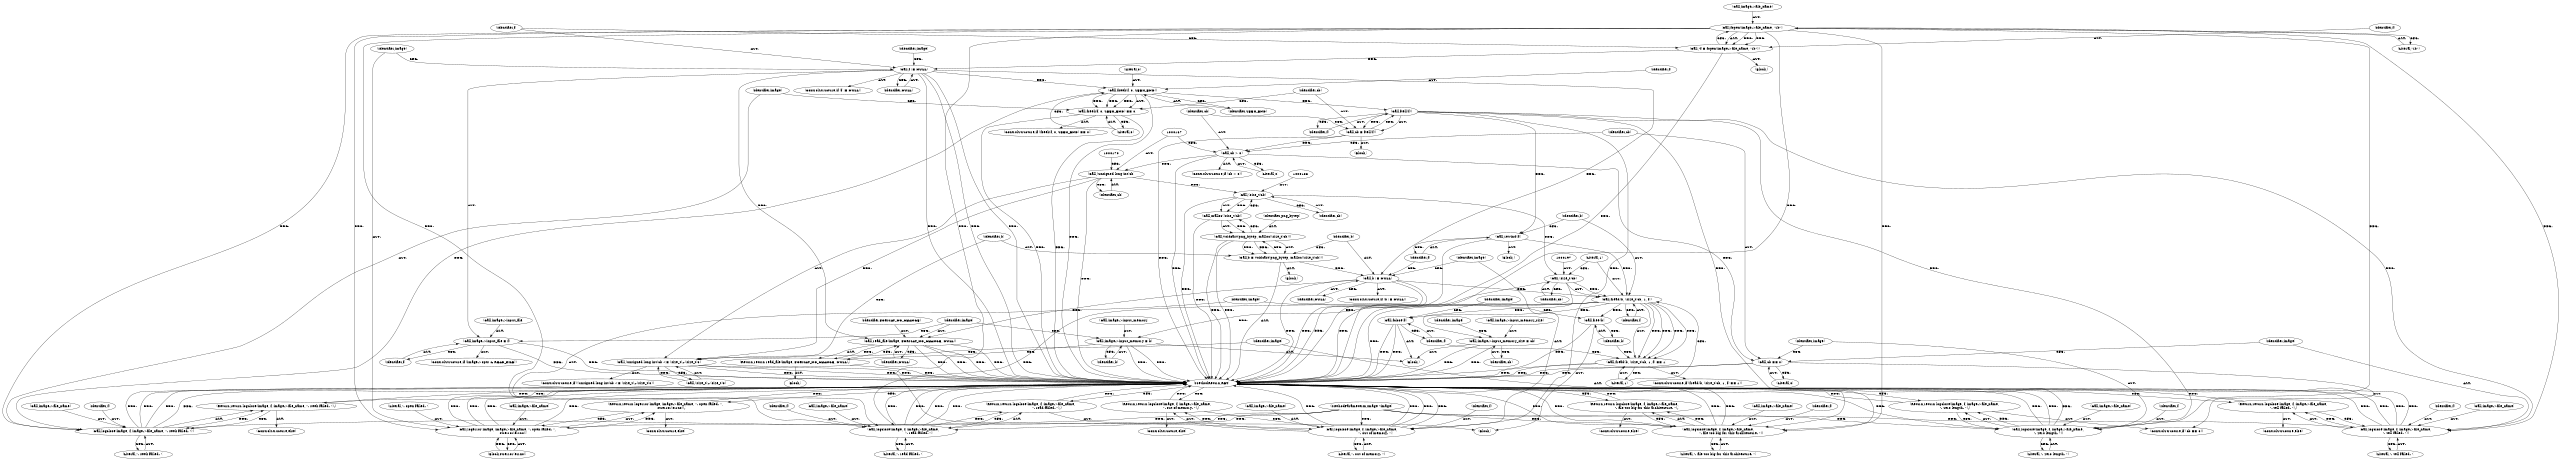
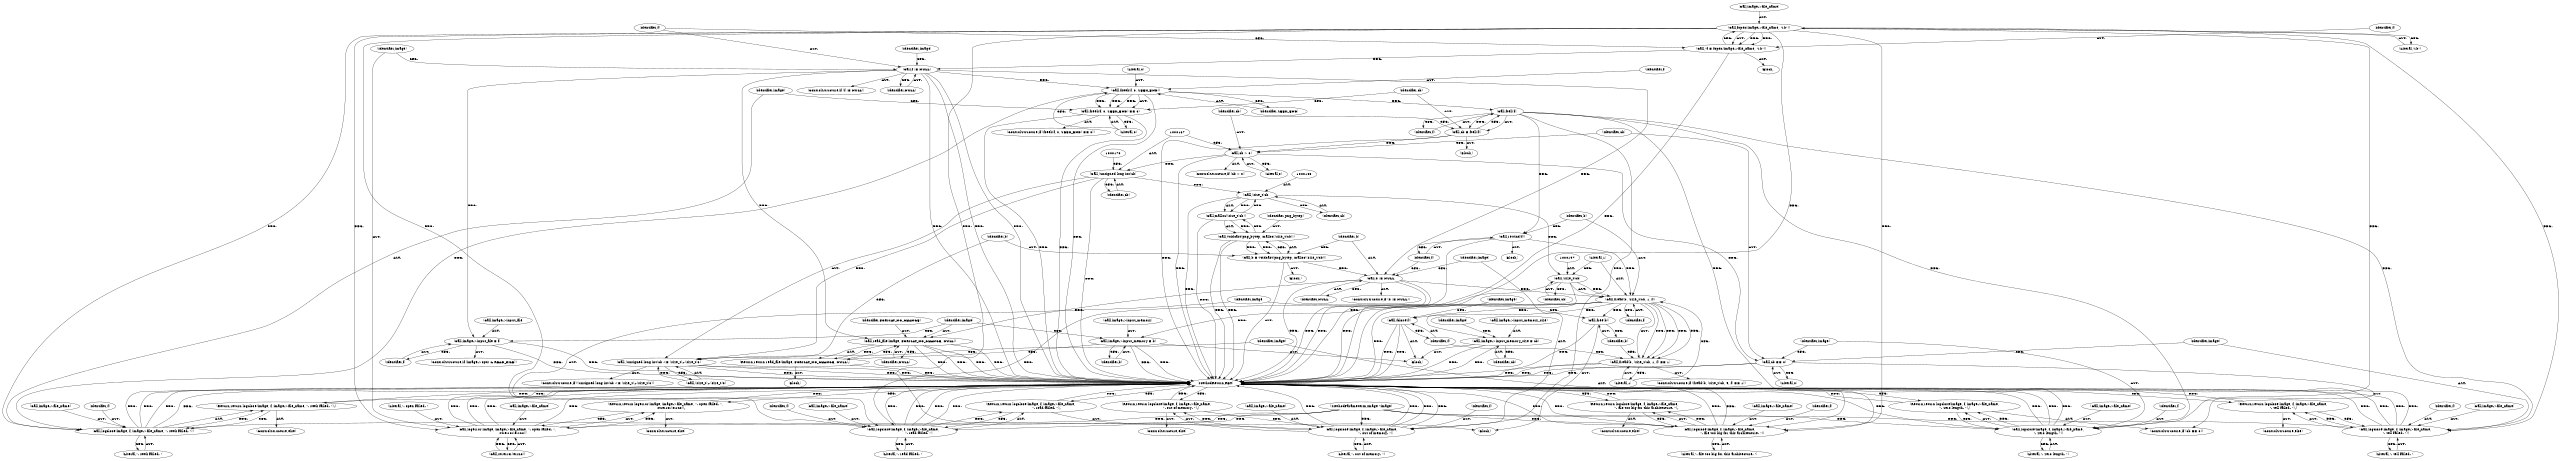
(472, 206) -> (473, 206)
(1698, 383) -> (1701, 383)
(507, 454) -> (507, 454)
